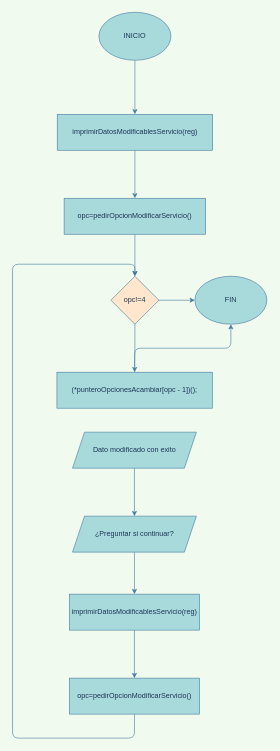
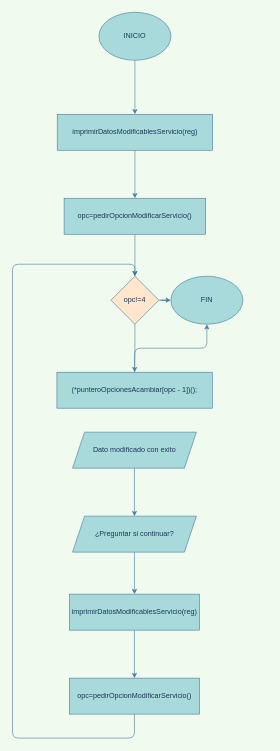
(231, 300) -> (207, 300)
